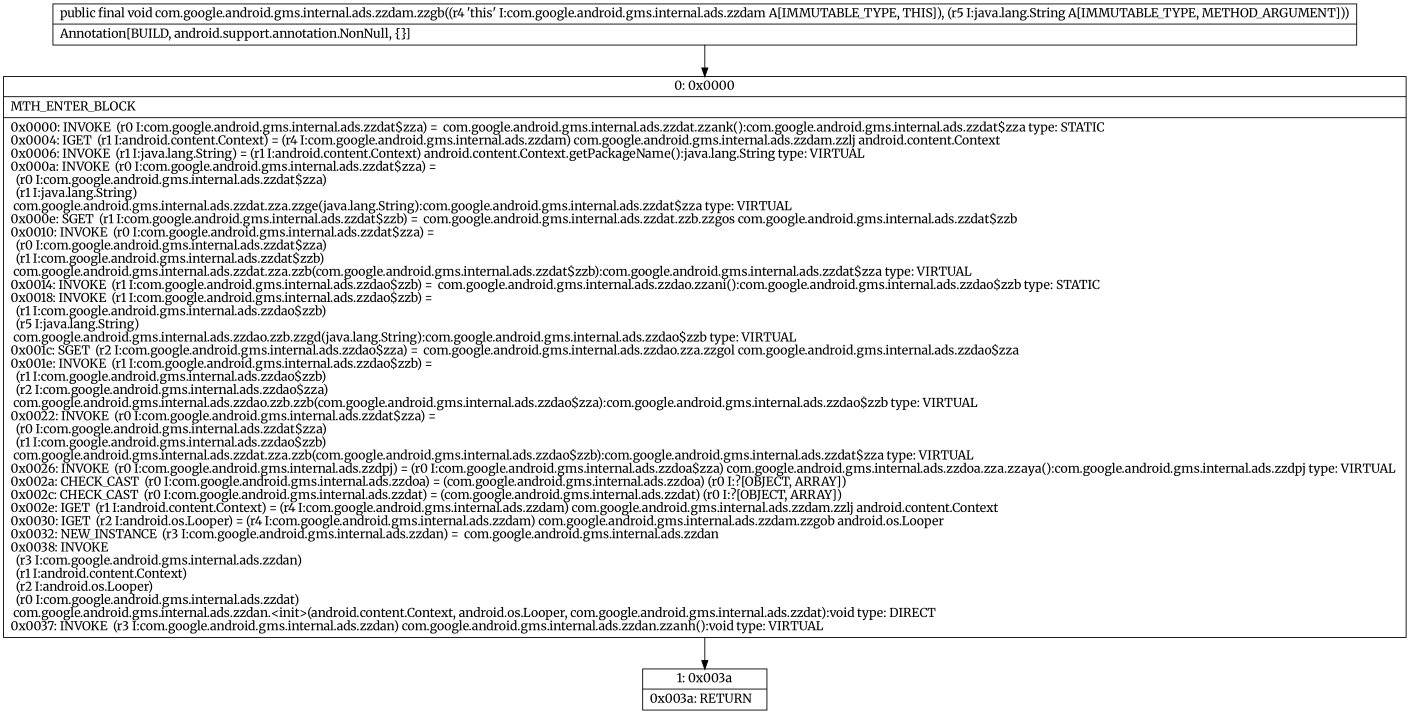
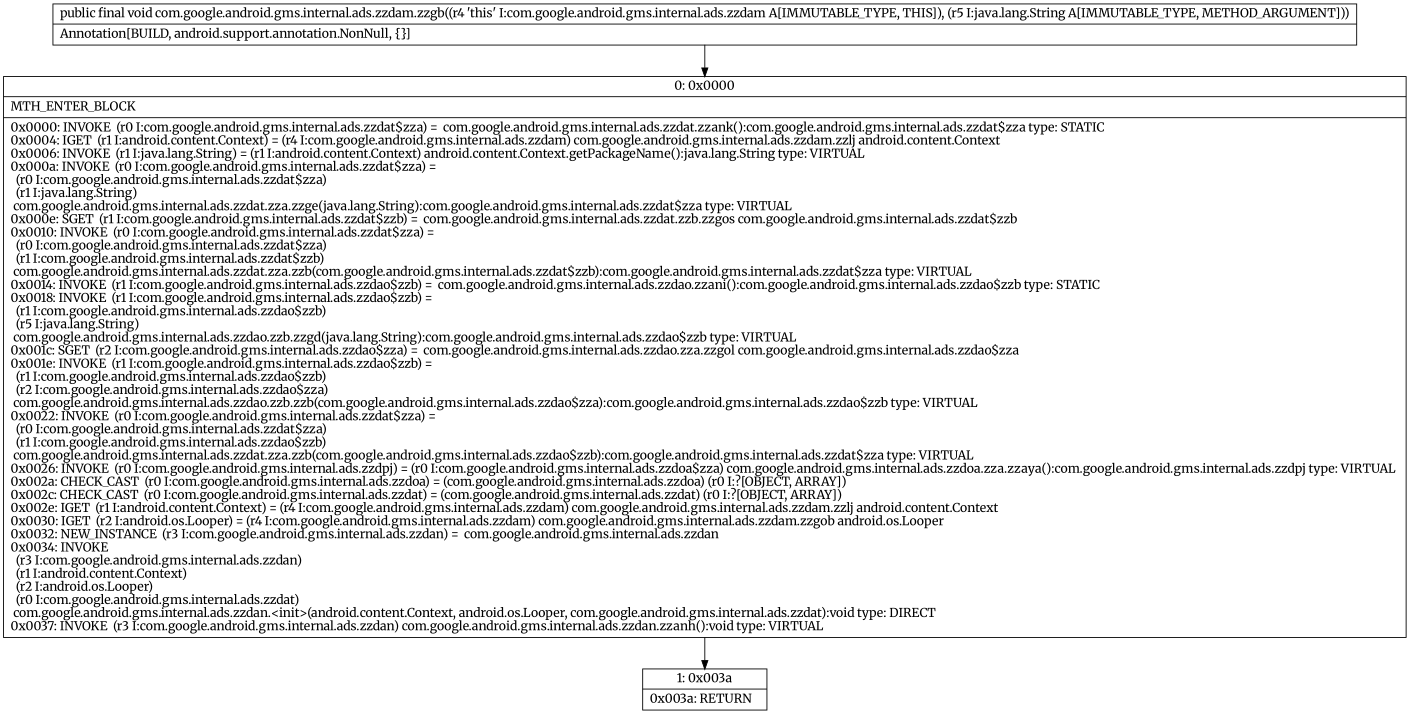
(62, 548) -> (62, 548)
